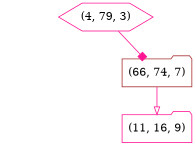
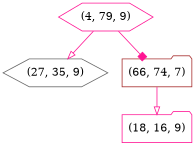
(106, 17) -> (106, 17)
none -> (55, 73)
(157, 129) -> (157, 129)
